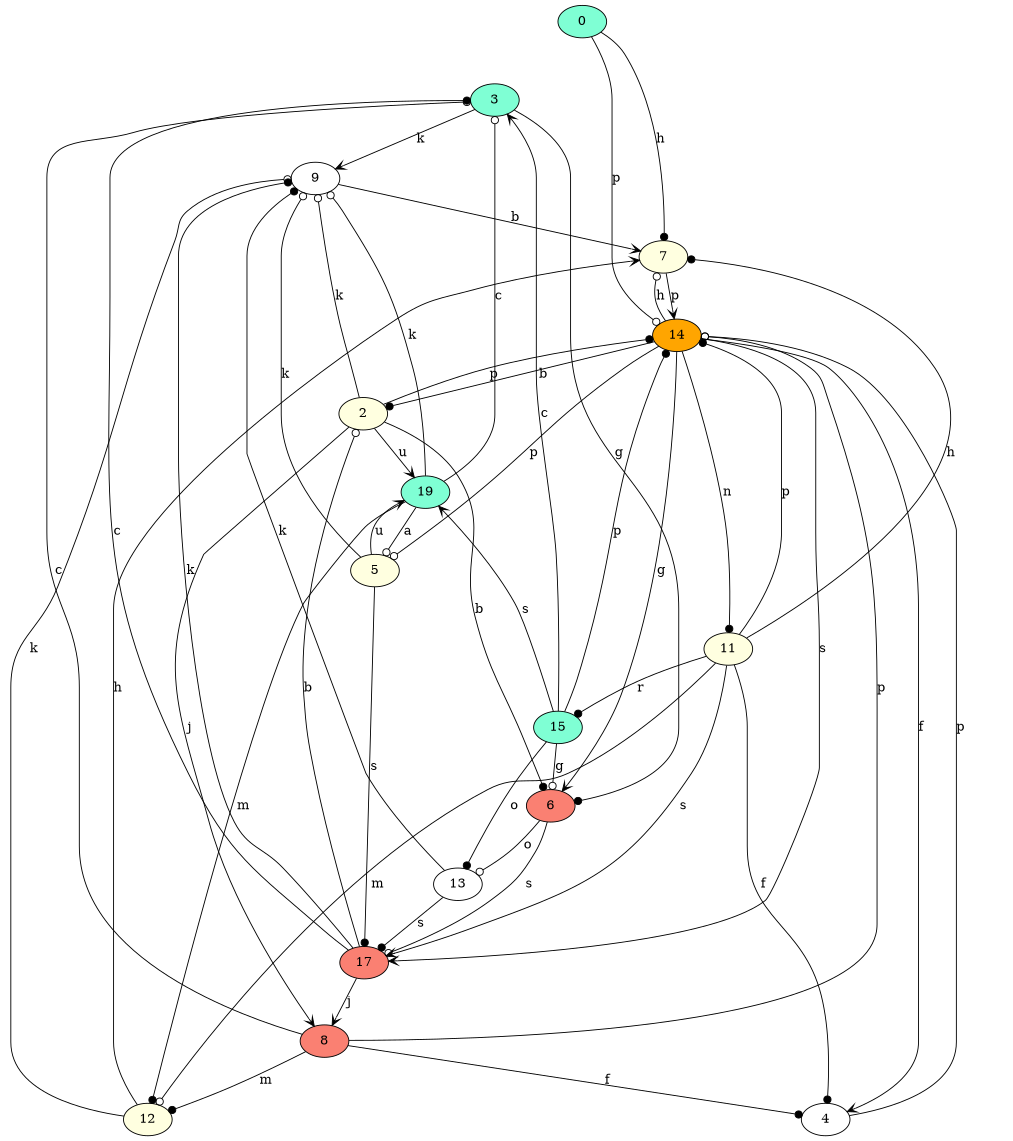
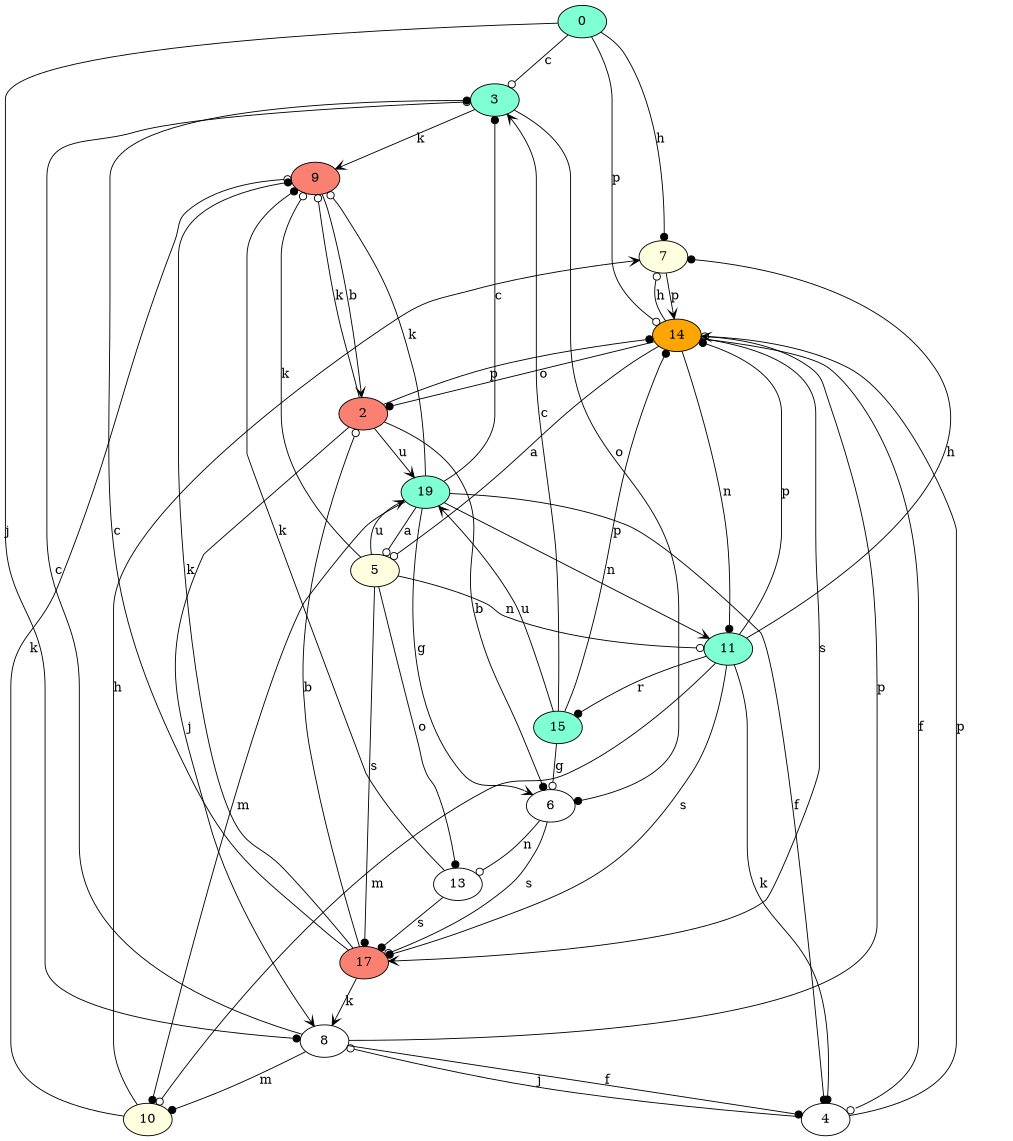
none -> (541, 58)
(315, 178) -> (315, 178)
(485, 217) -> (346, 290)
(495, 313) -> (495, 313)
(544, 375) -> (544, 375)
none -> (5, 386)
(363, 414) -> (363, 414)
(534, 453) -> (534, 453)
(619, 453) -> (619, 453)
none -> (573, 568)
(653, 577) -> (420, 679)
(526, 610) -> (526, 610)
none -> (543, 628)
(728, 649) -> (728, 649)
(919, 676) -> (919, 676)
none -> (775, 688)
(504, 799) -> (413, 725)
(551, 806) -> (551, 806)
(528, 845) -> (528, 845)
(611, 864) -> (611, 864)
(877, 868) -> (877, 868)
(763, 884) -> (763, 884)
(349, 1002) -> (349, 1002)
(325, 1041) -> (325, 1041)
none -> (576, 1093)
(148, 1120) -> (148, 1120)
